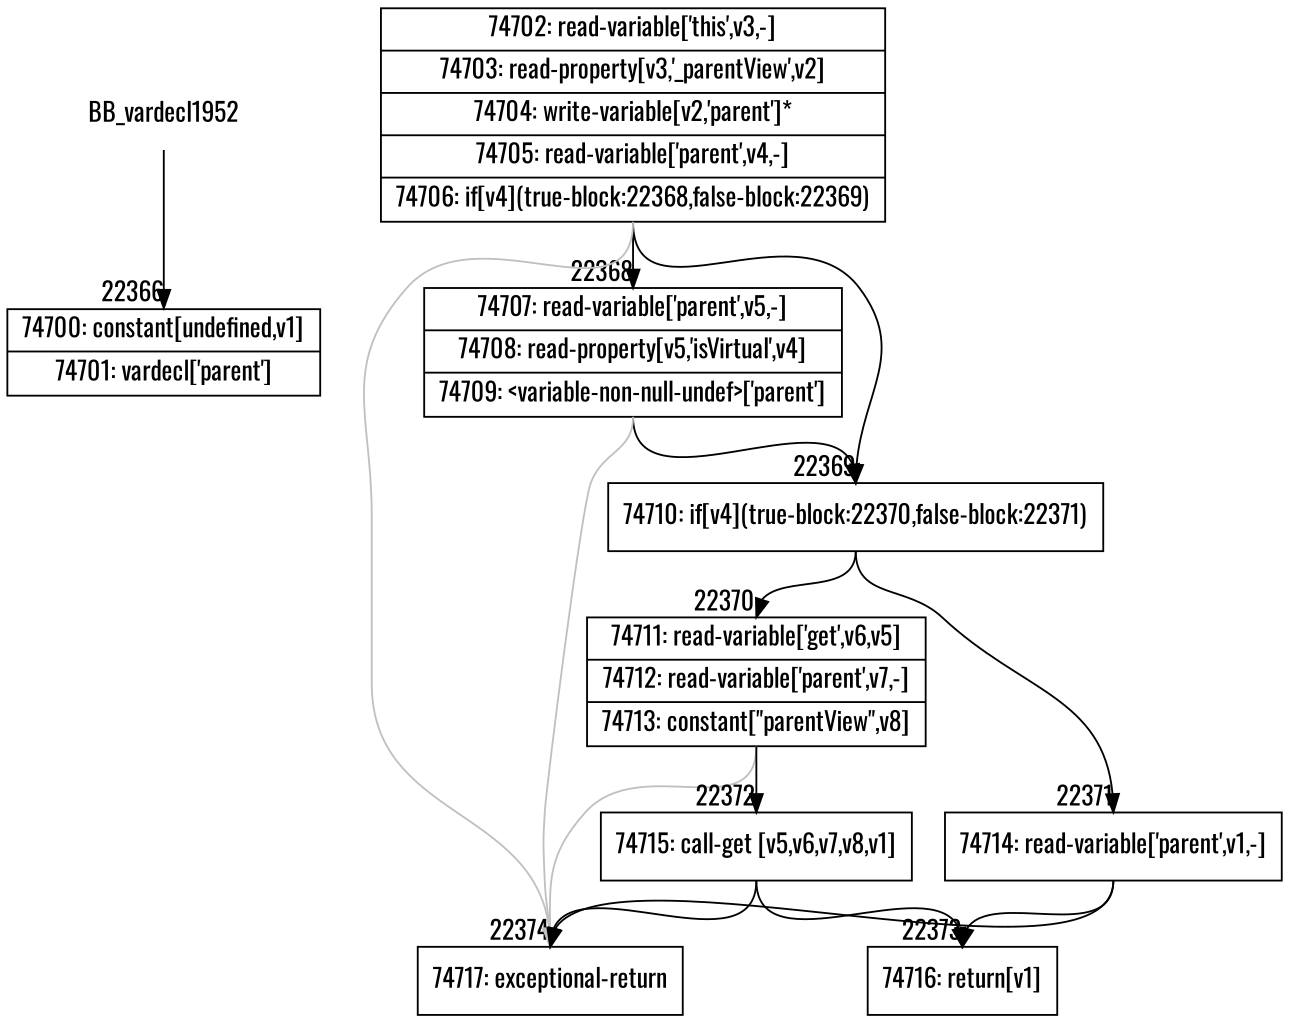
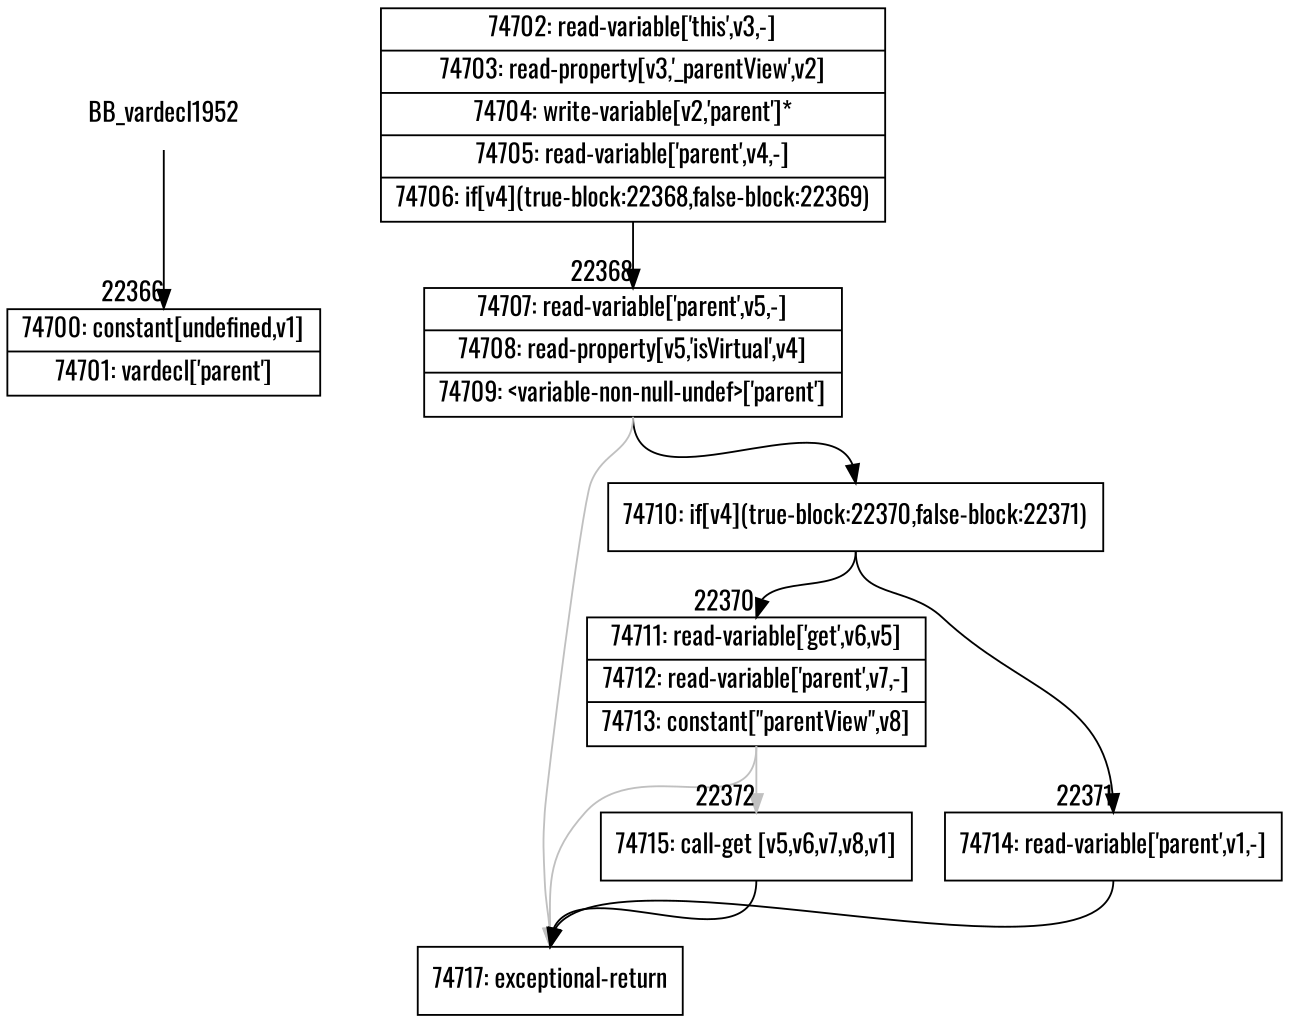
(828, 265) -> none
(371, 506) -> none
(756, 781) -> (756, 781)
(962, 981) -> none
